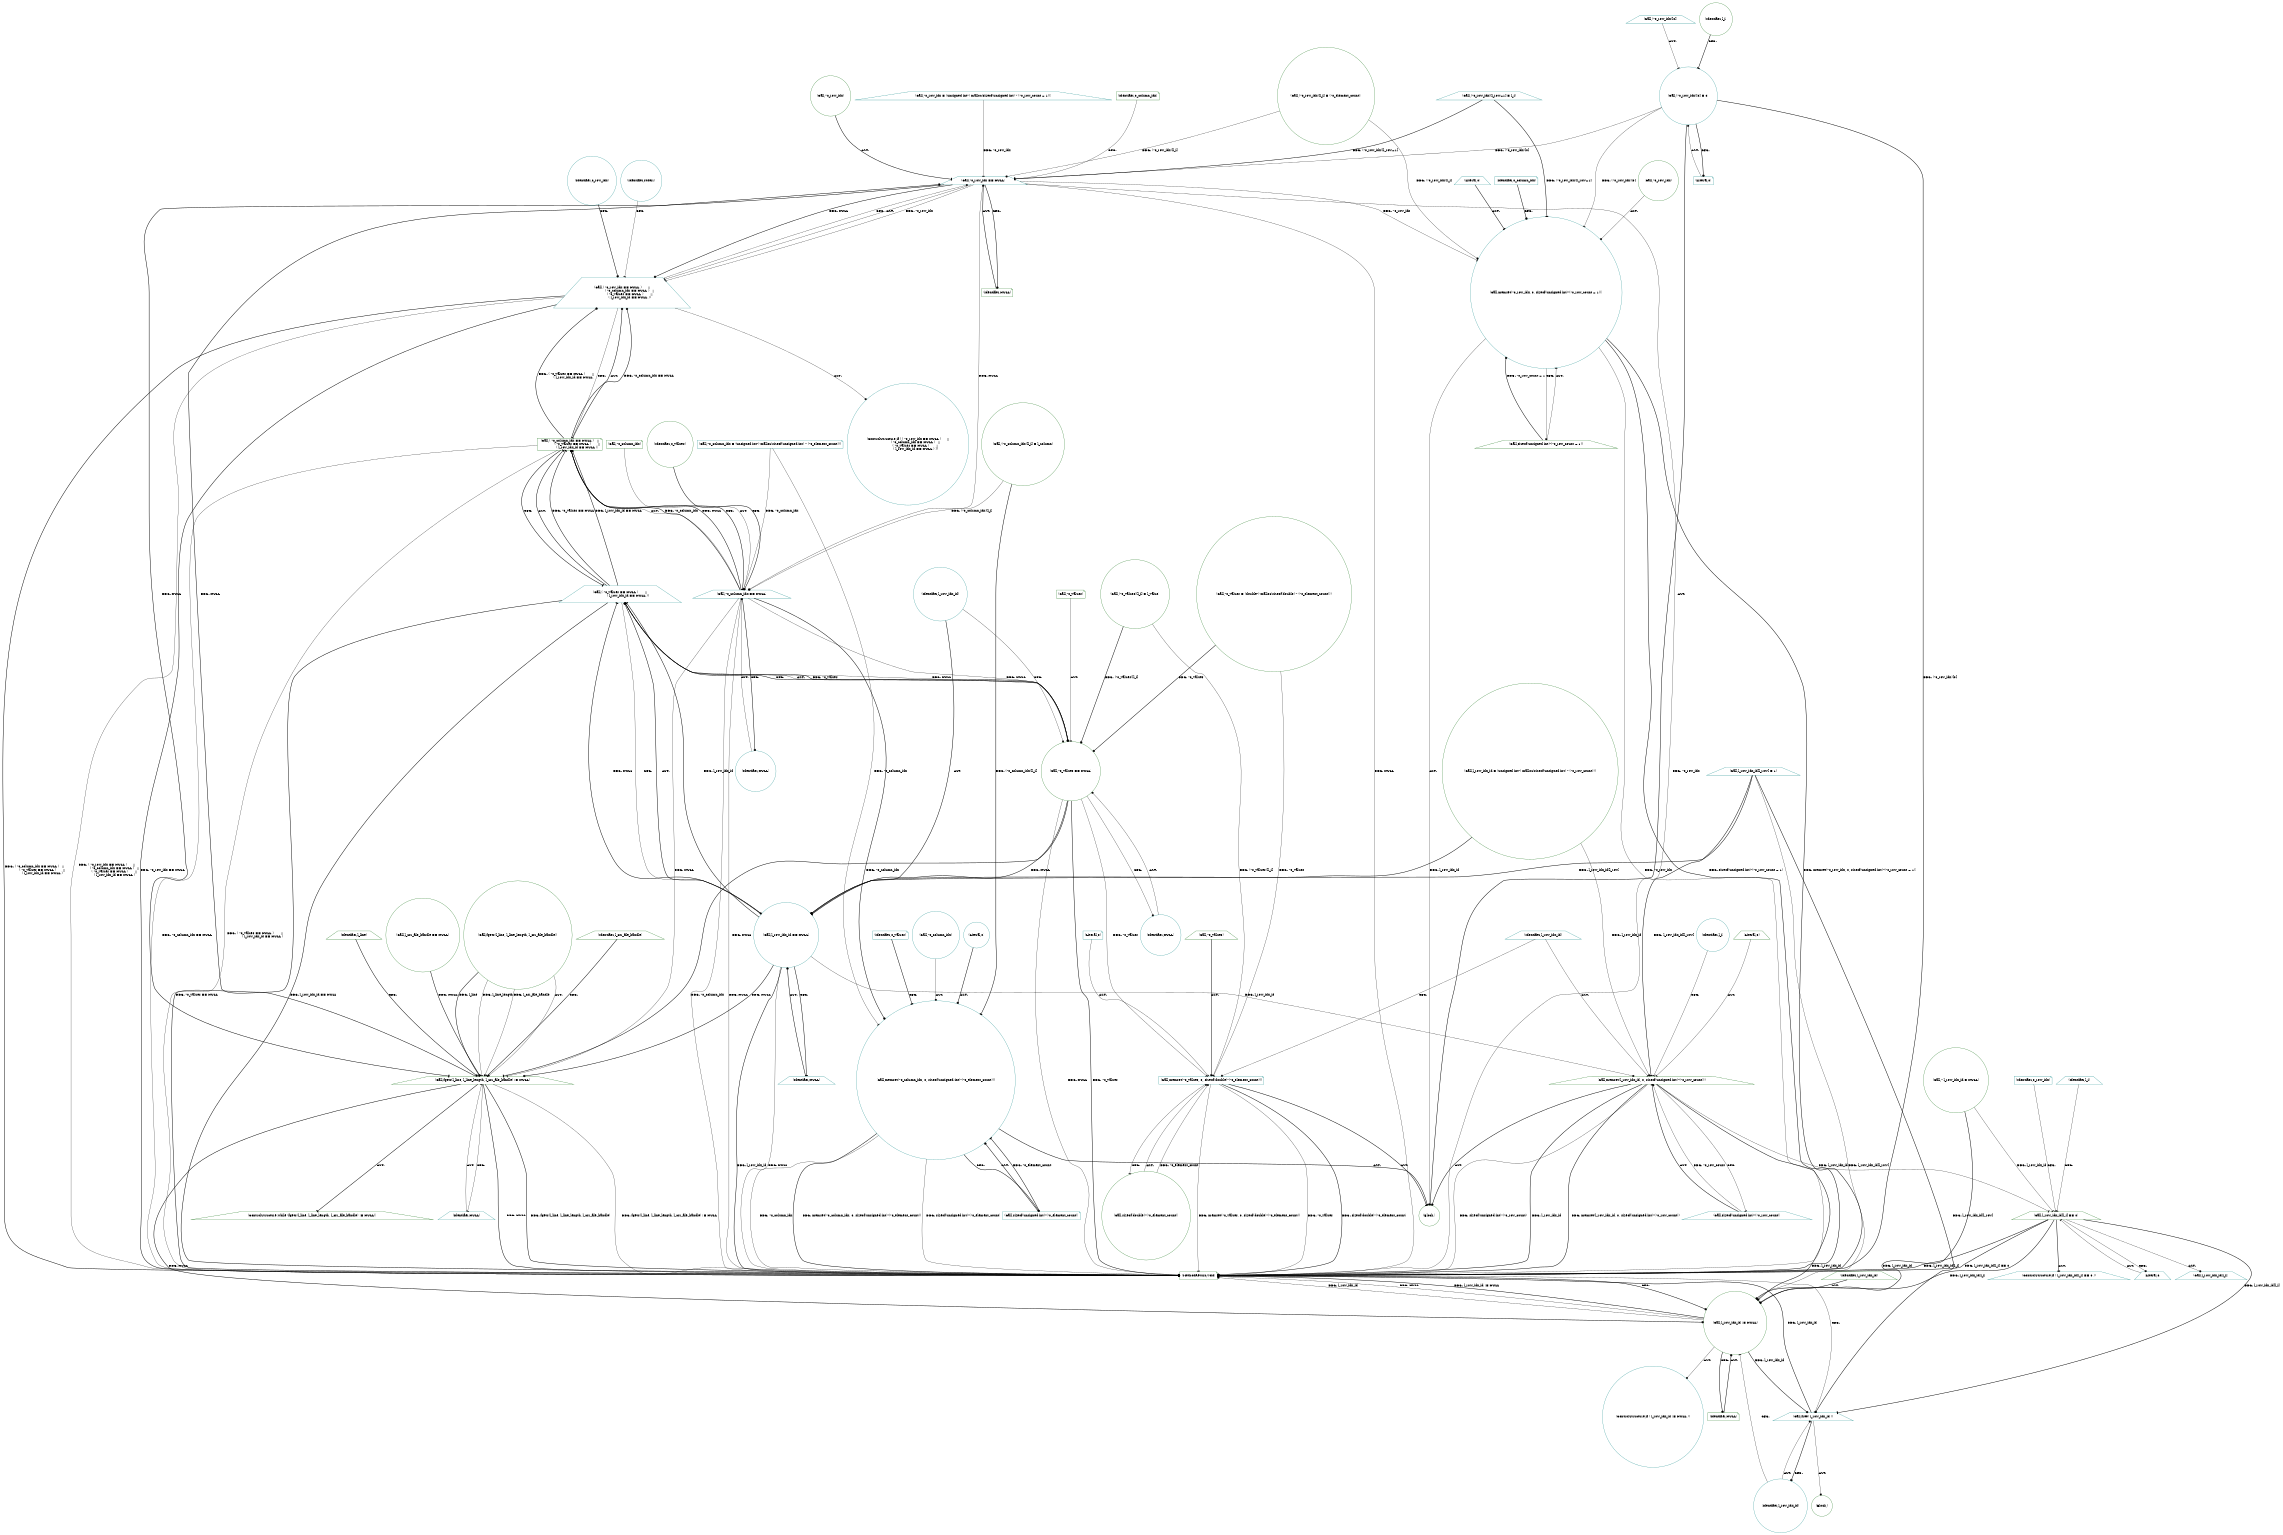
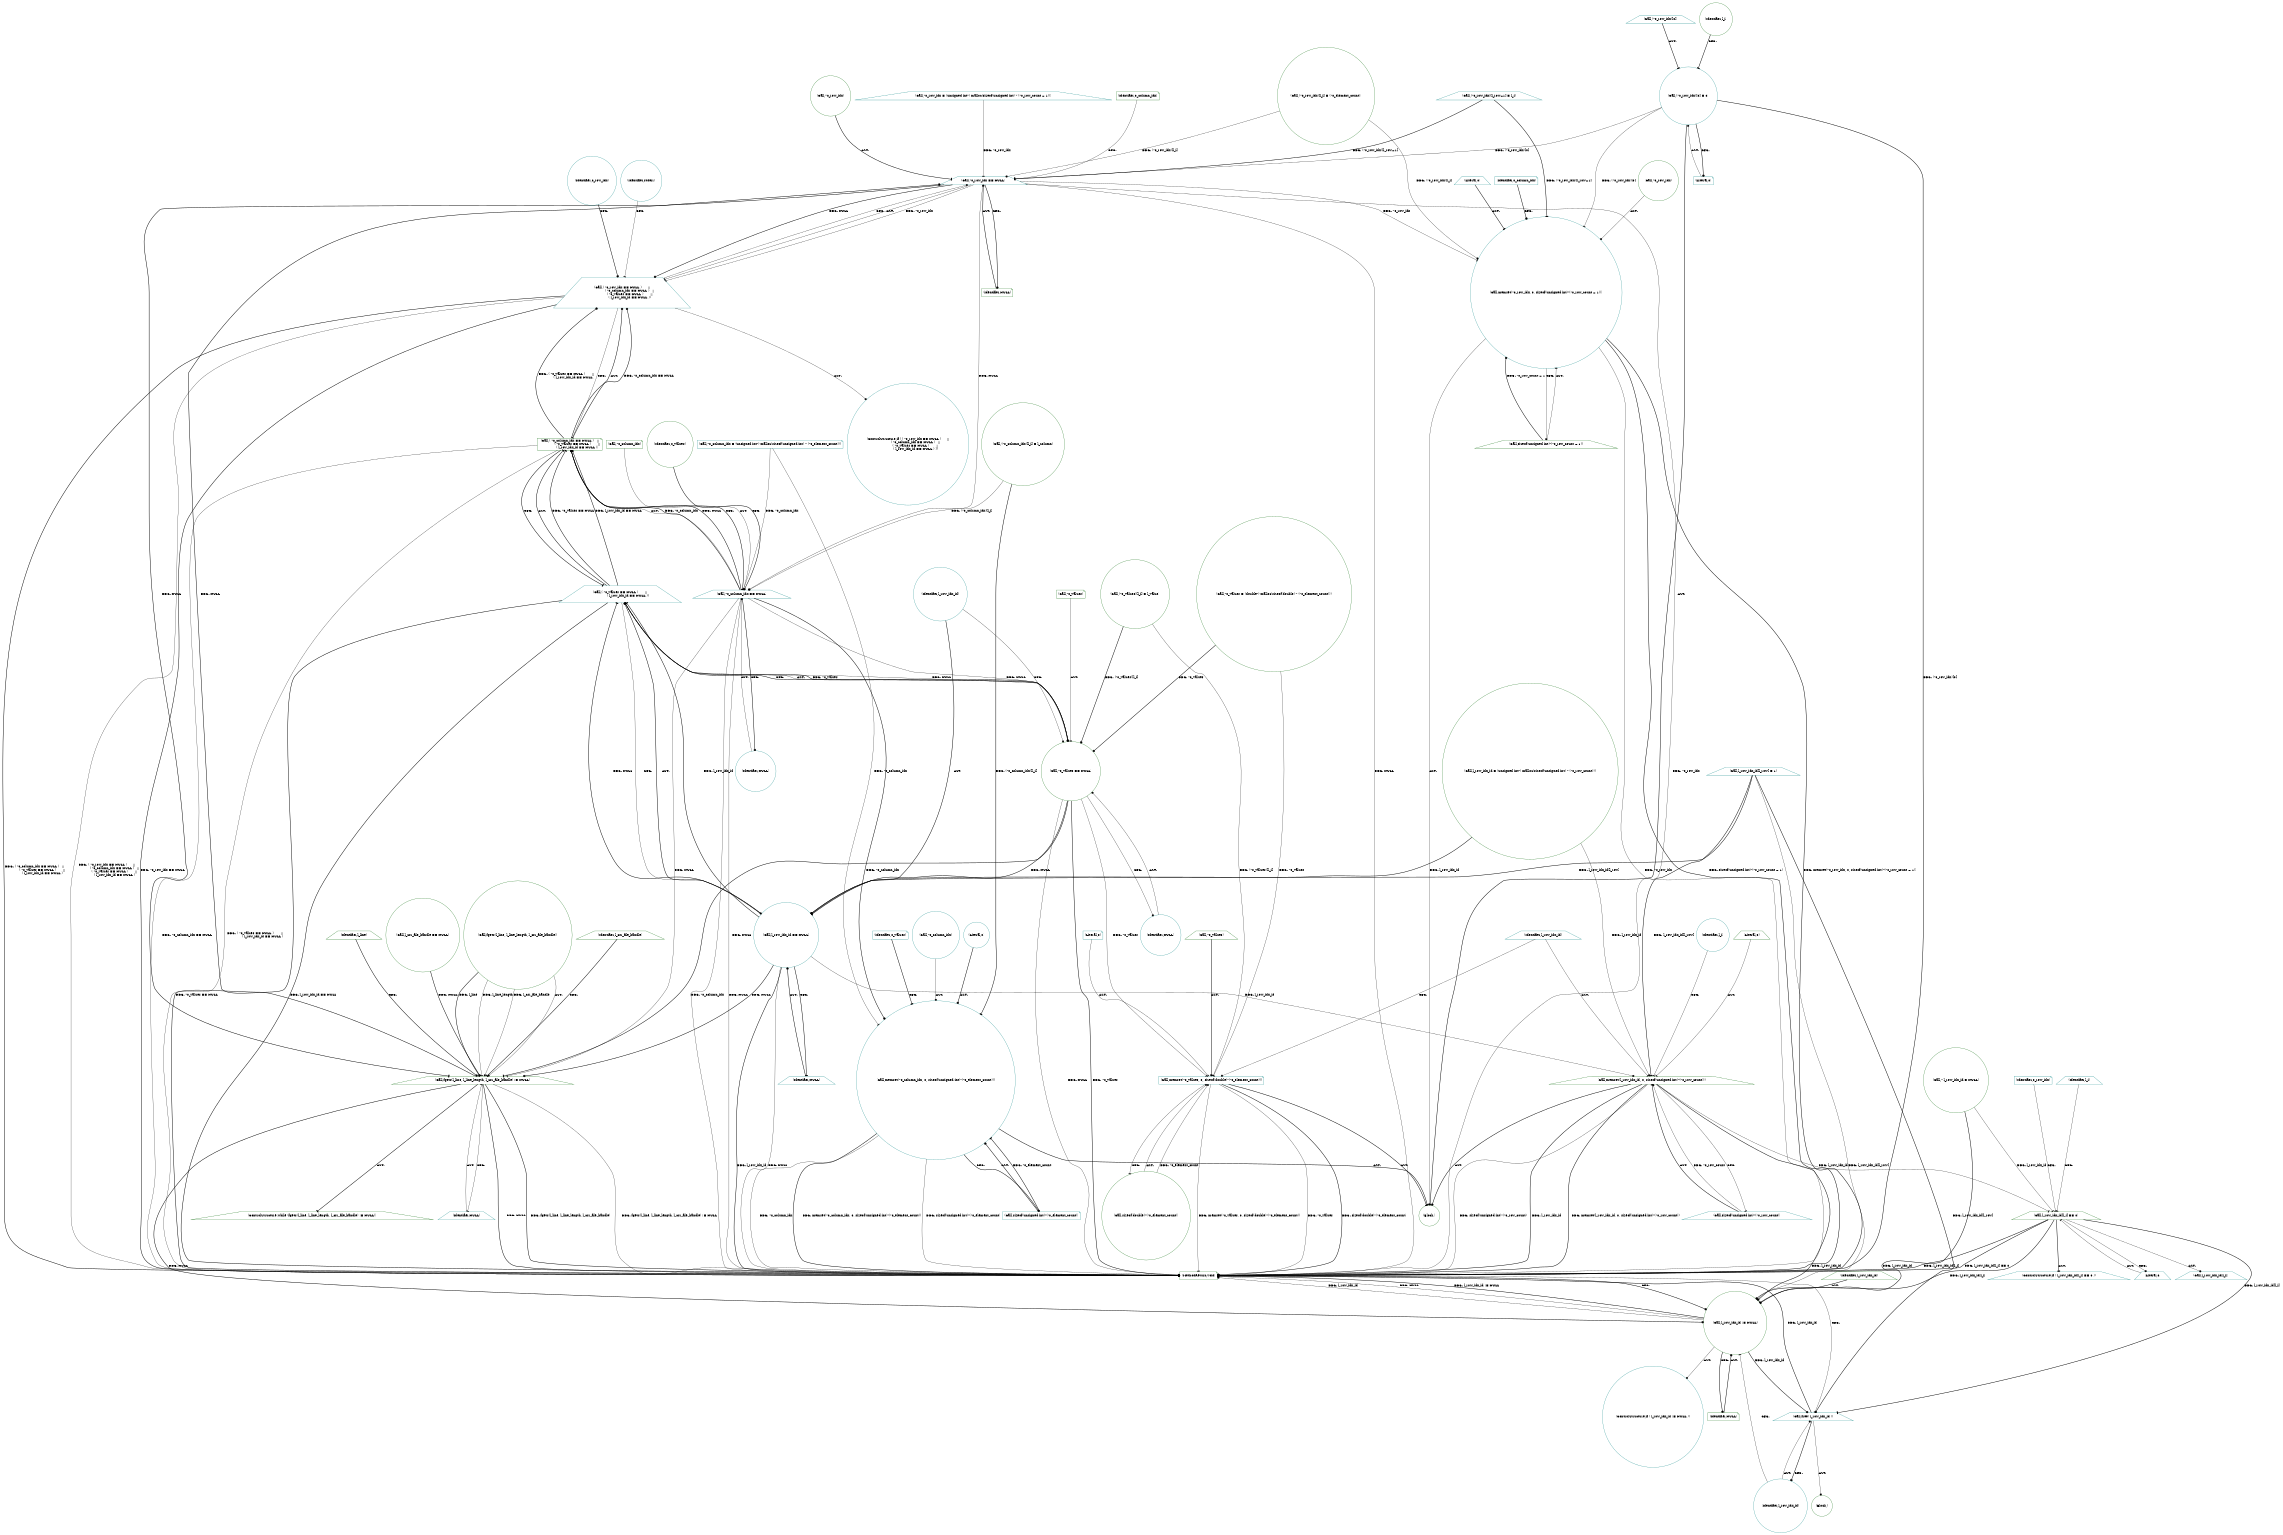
(1670, 45) -> (1670, 45)
